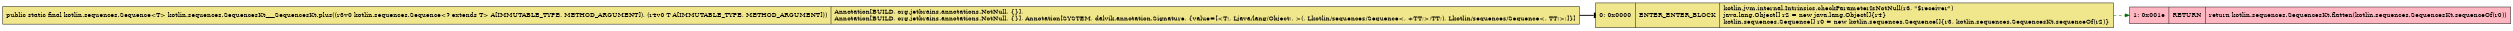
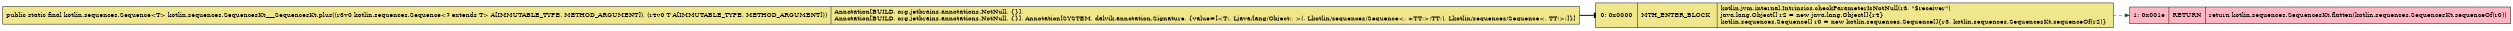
(1678, 15) -> (1676, 15)
